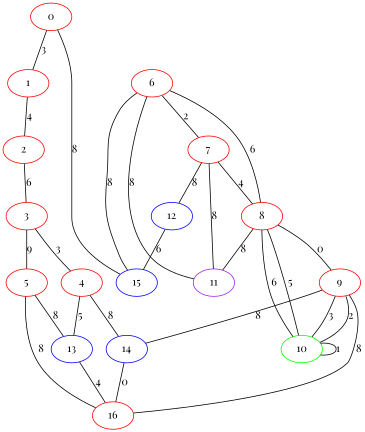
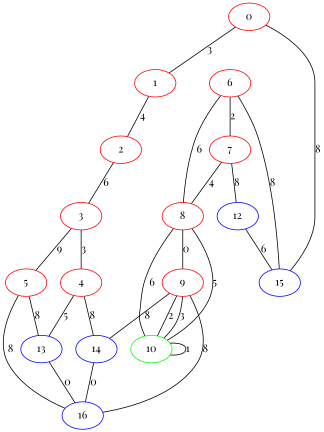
(214, 283) -> none
(98, 382) -> (68, 382)
(113, 416) -> (83, 416)
